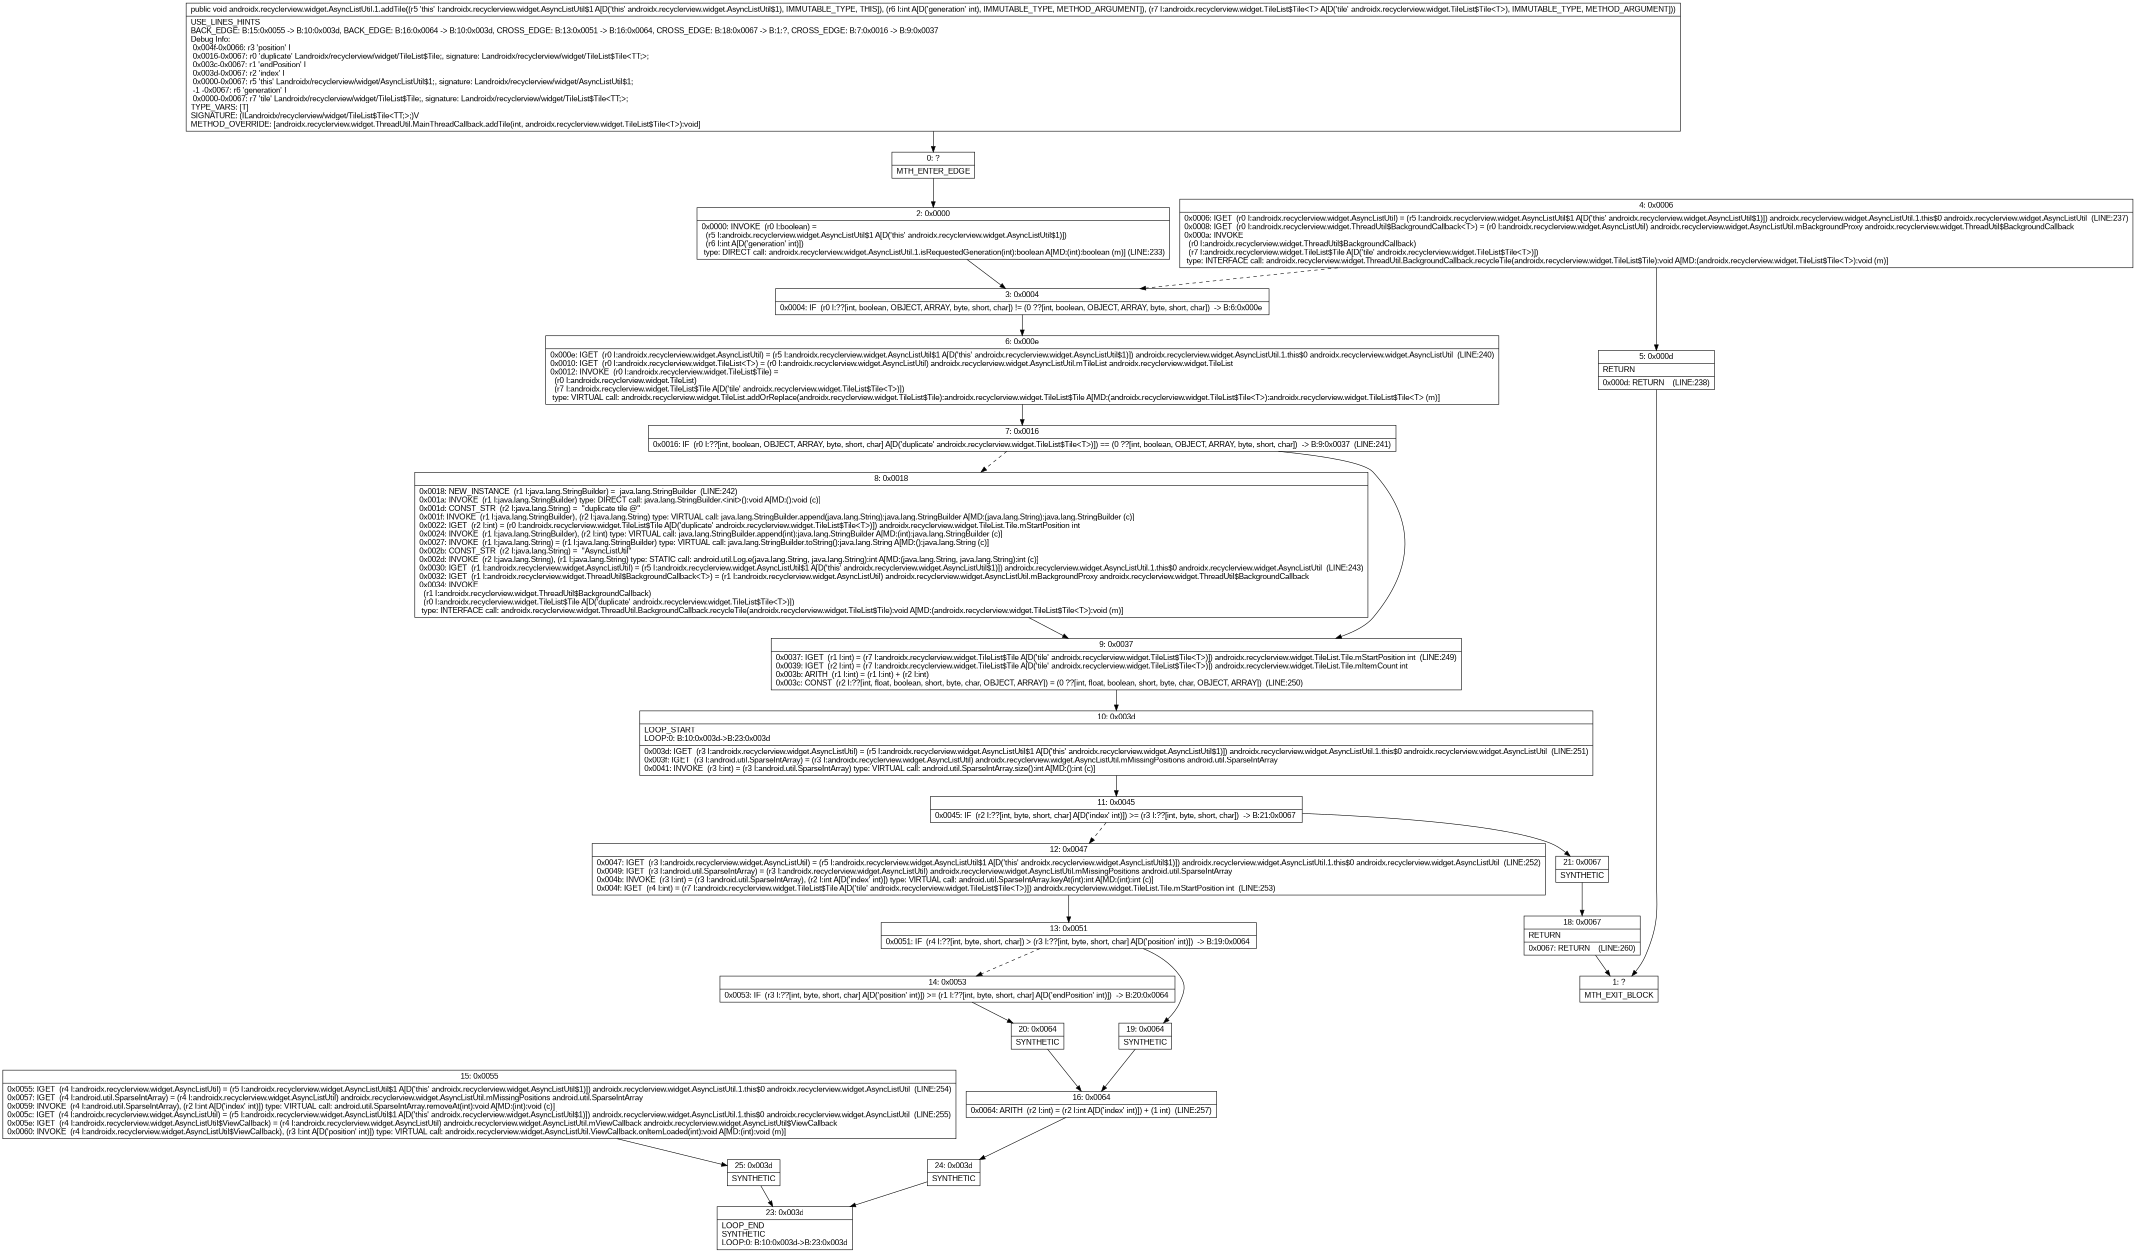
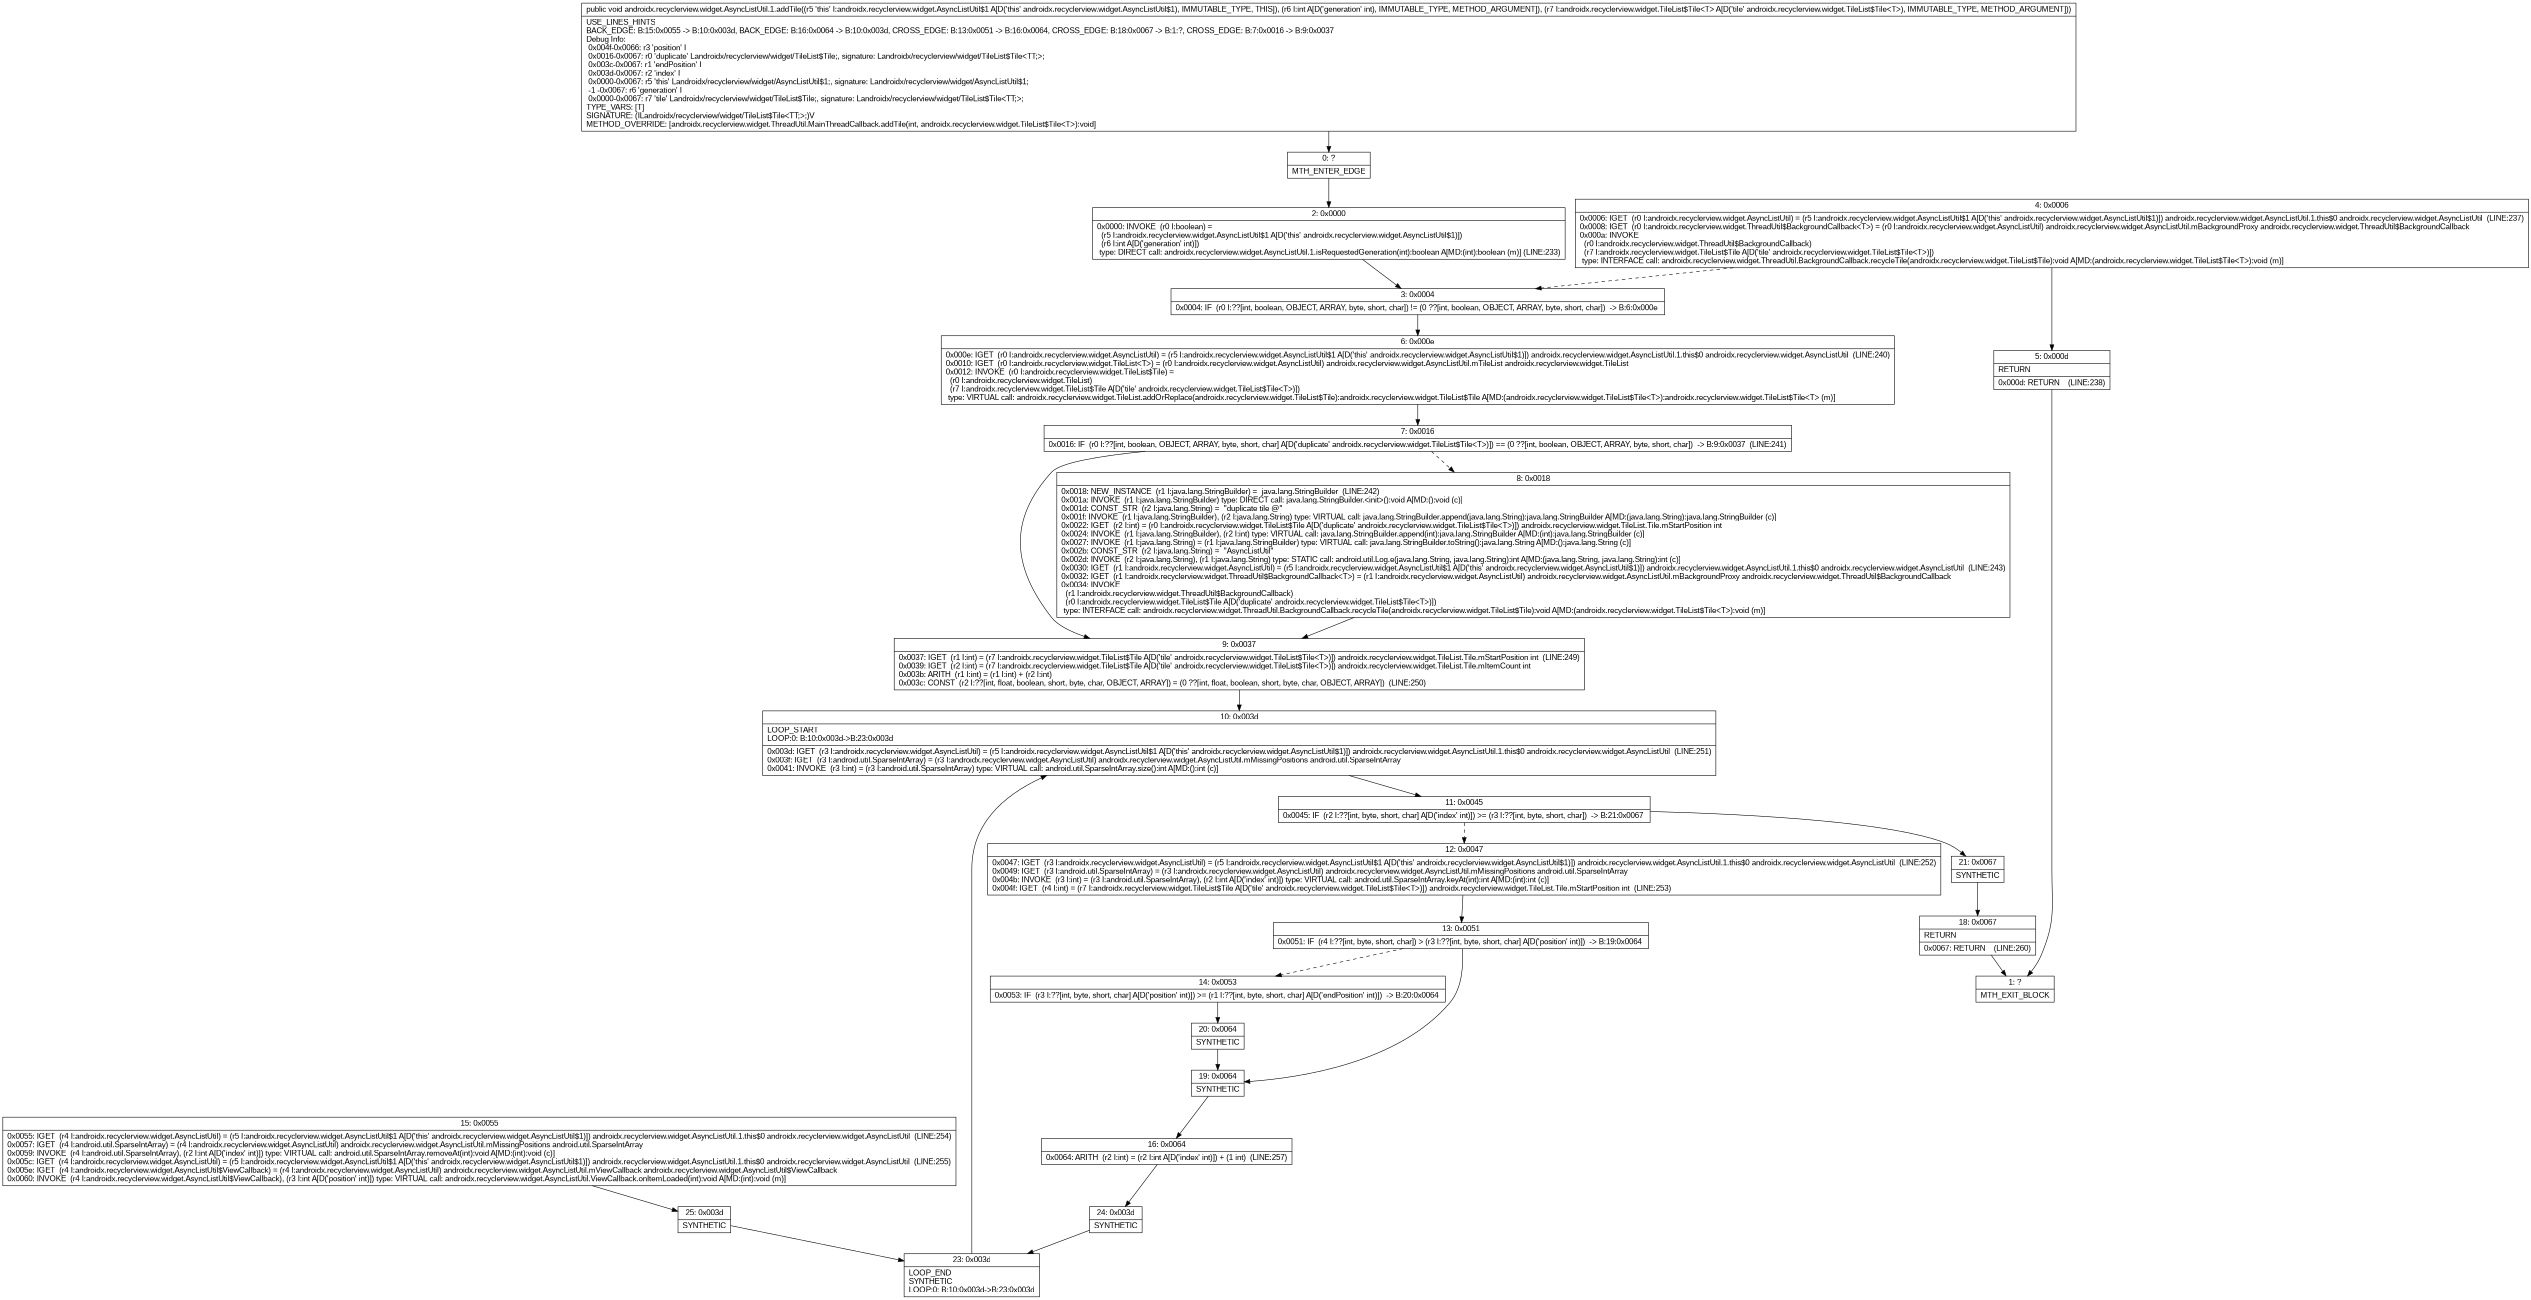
none -> (972, 1001)
(1063, 1068) -> (1218, 1057)
